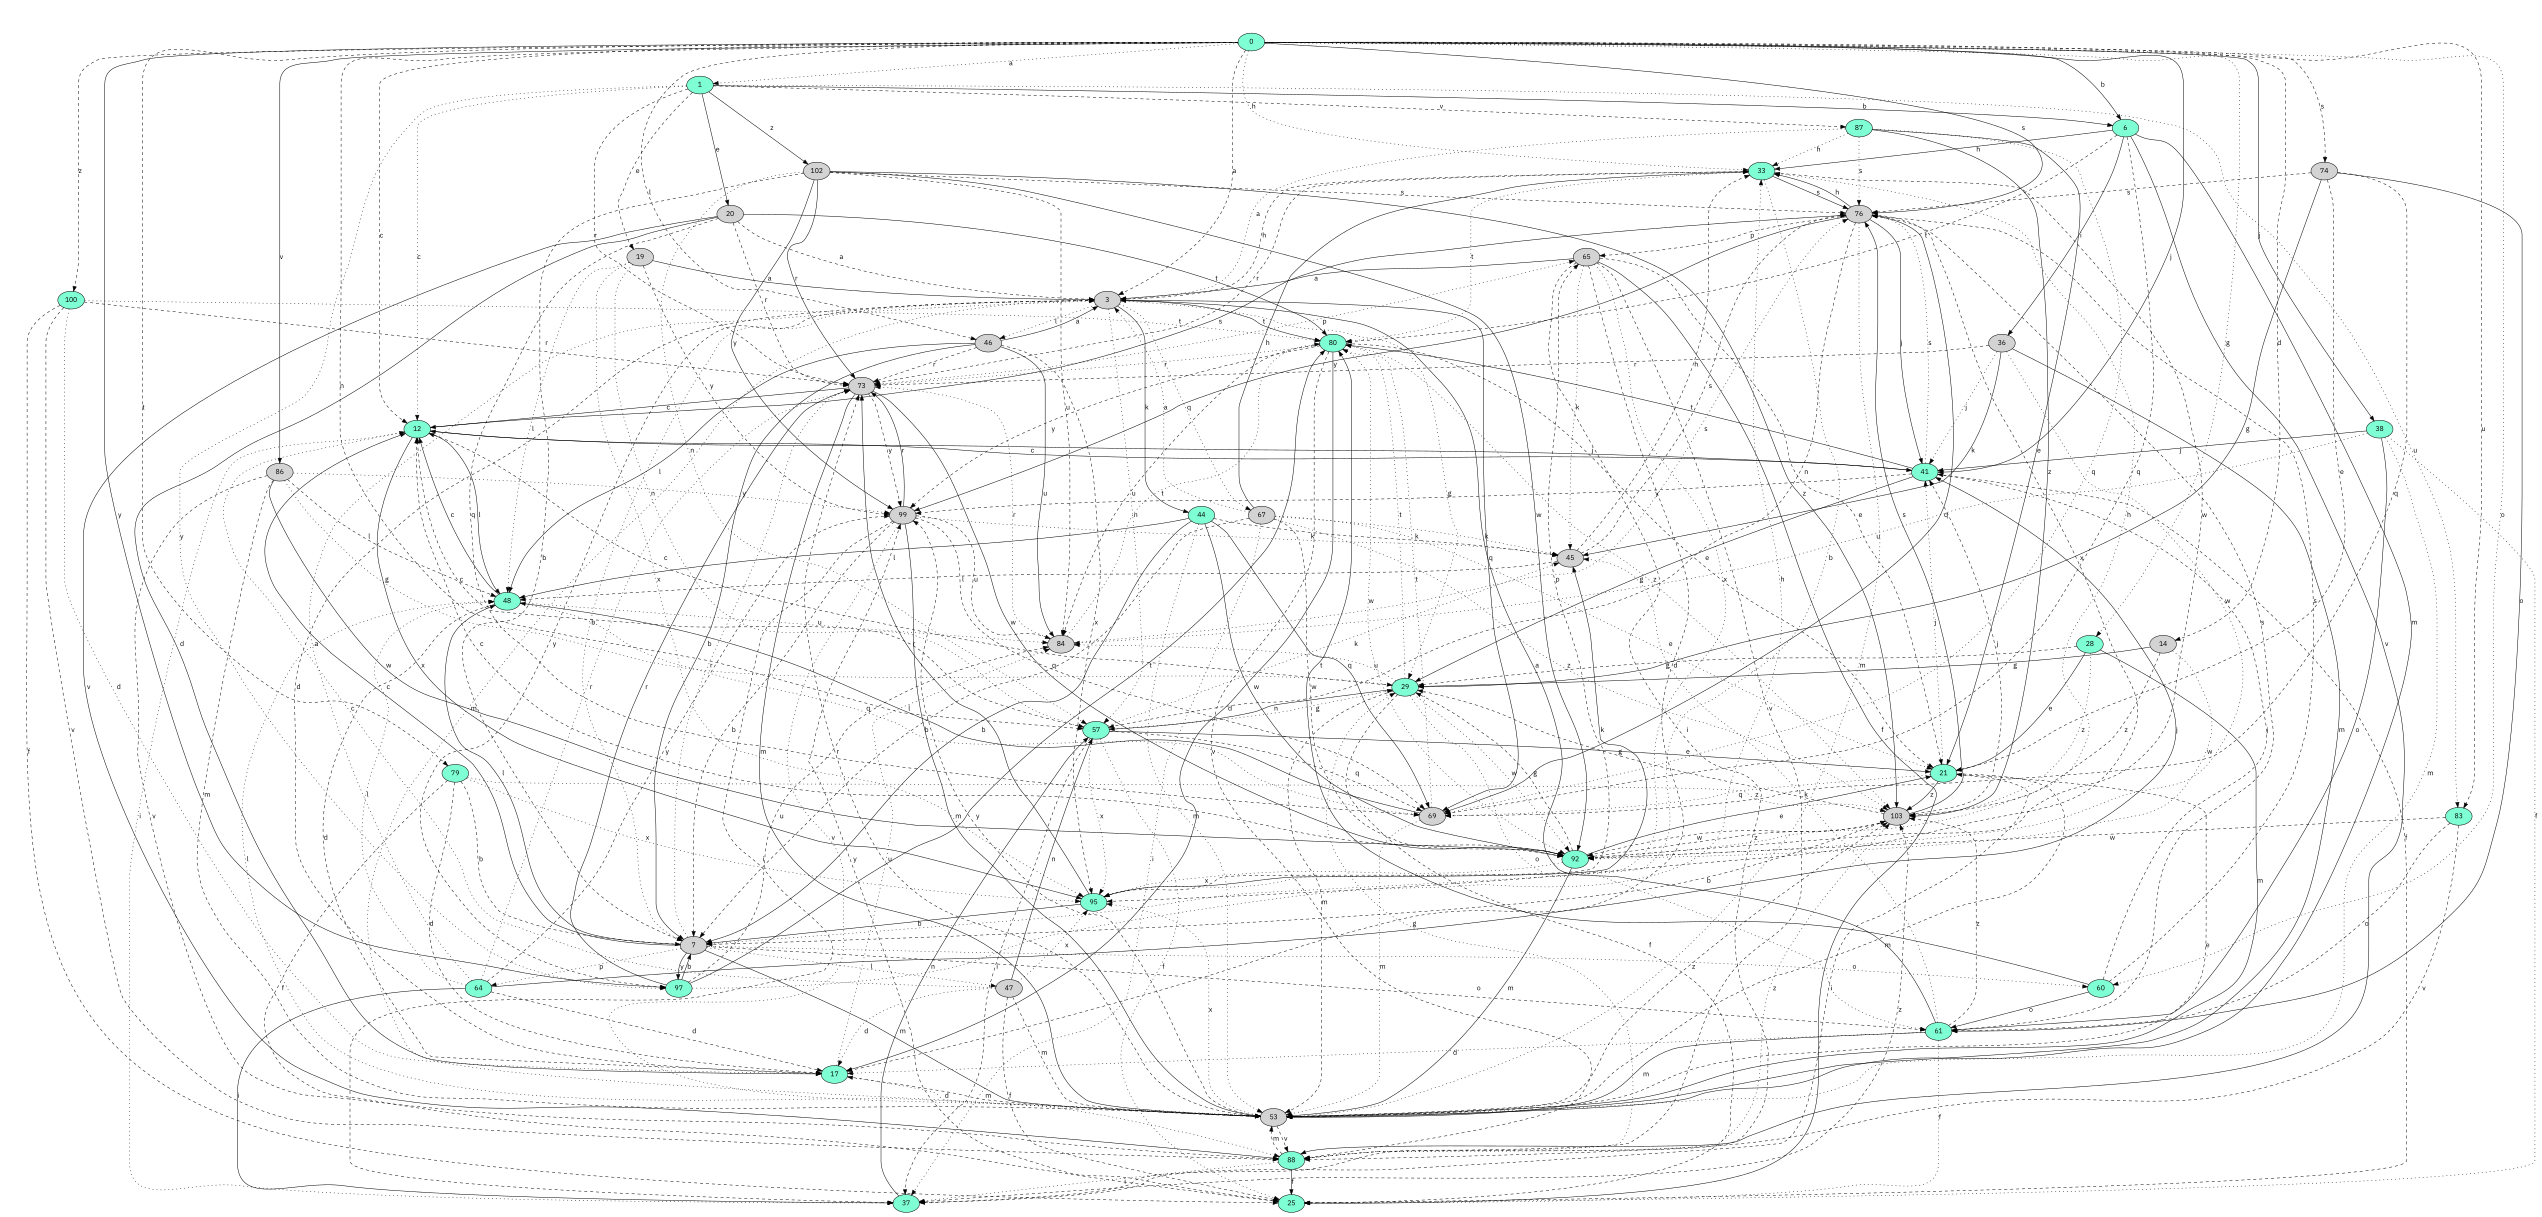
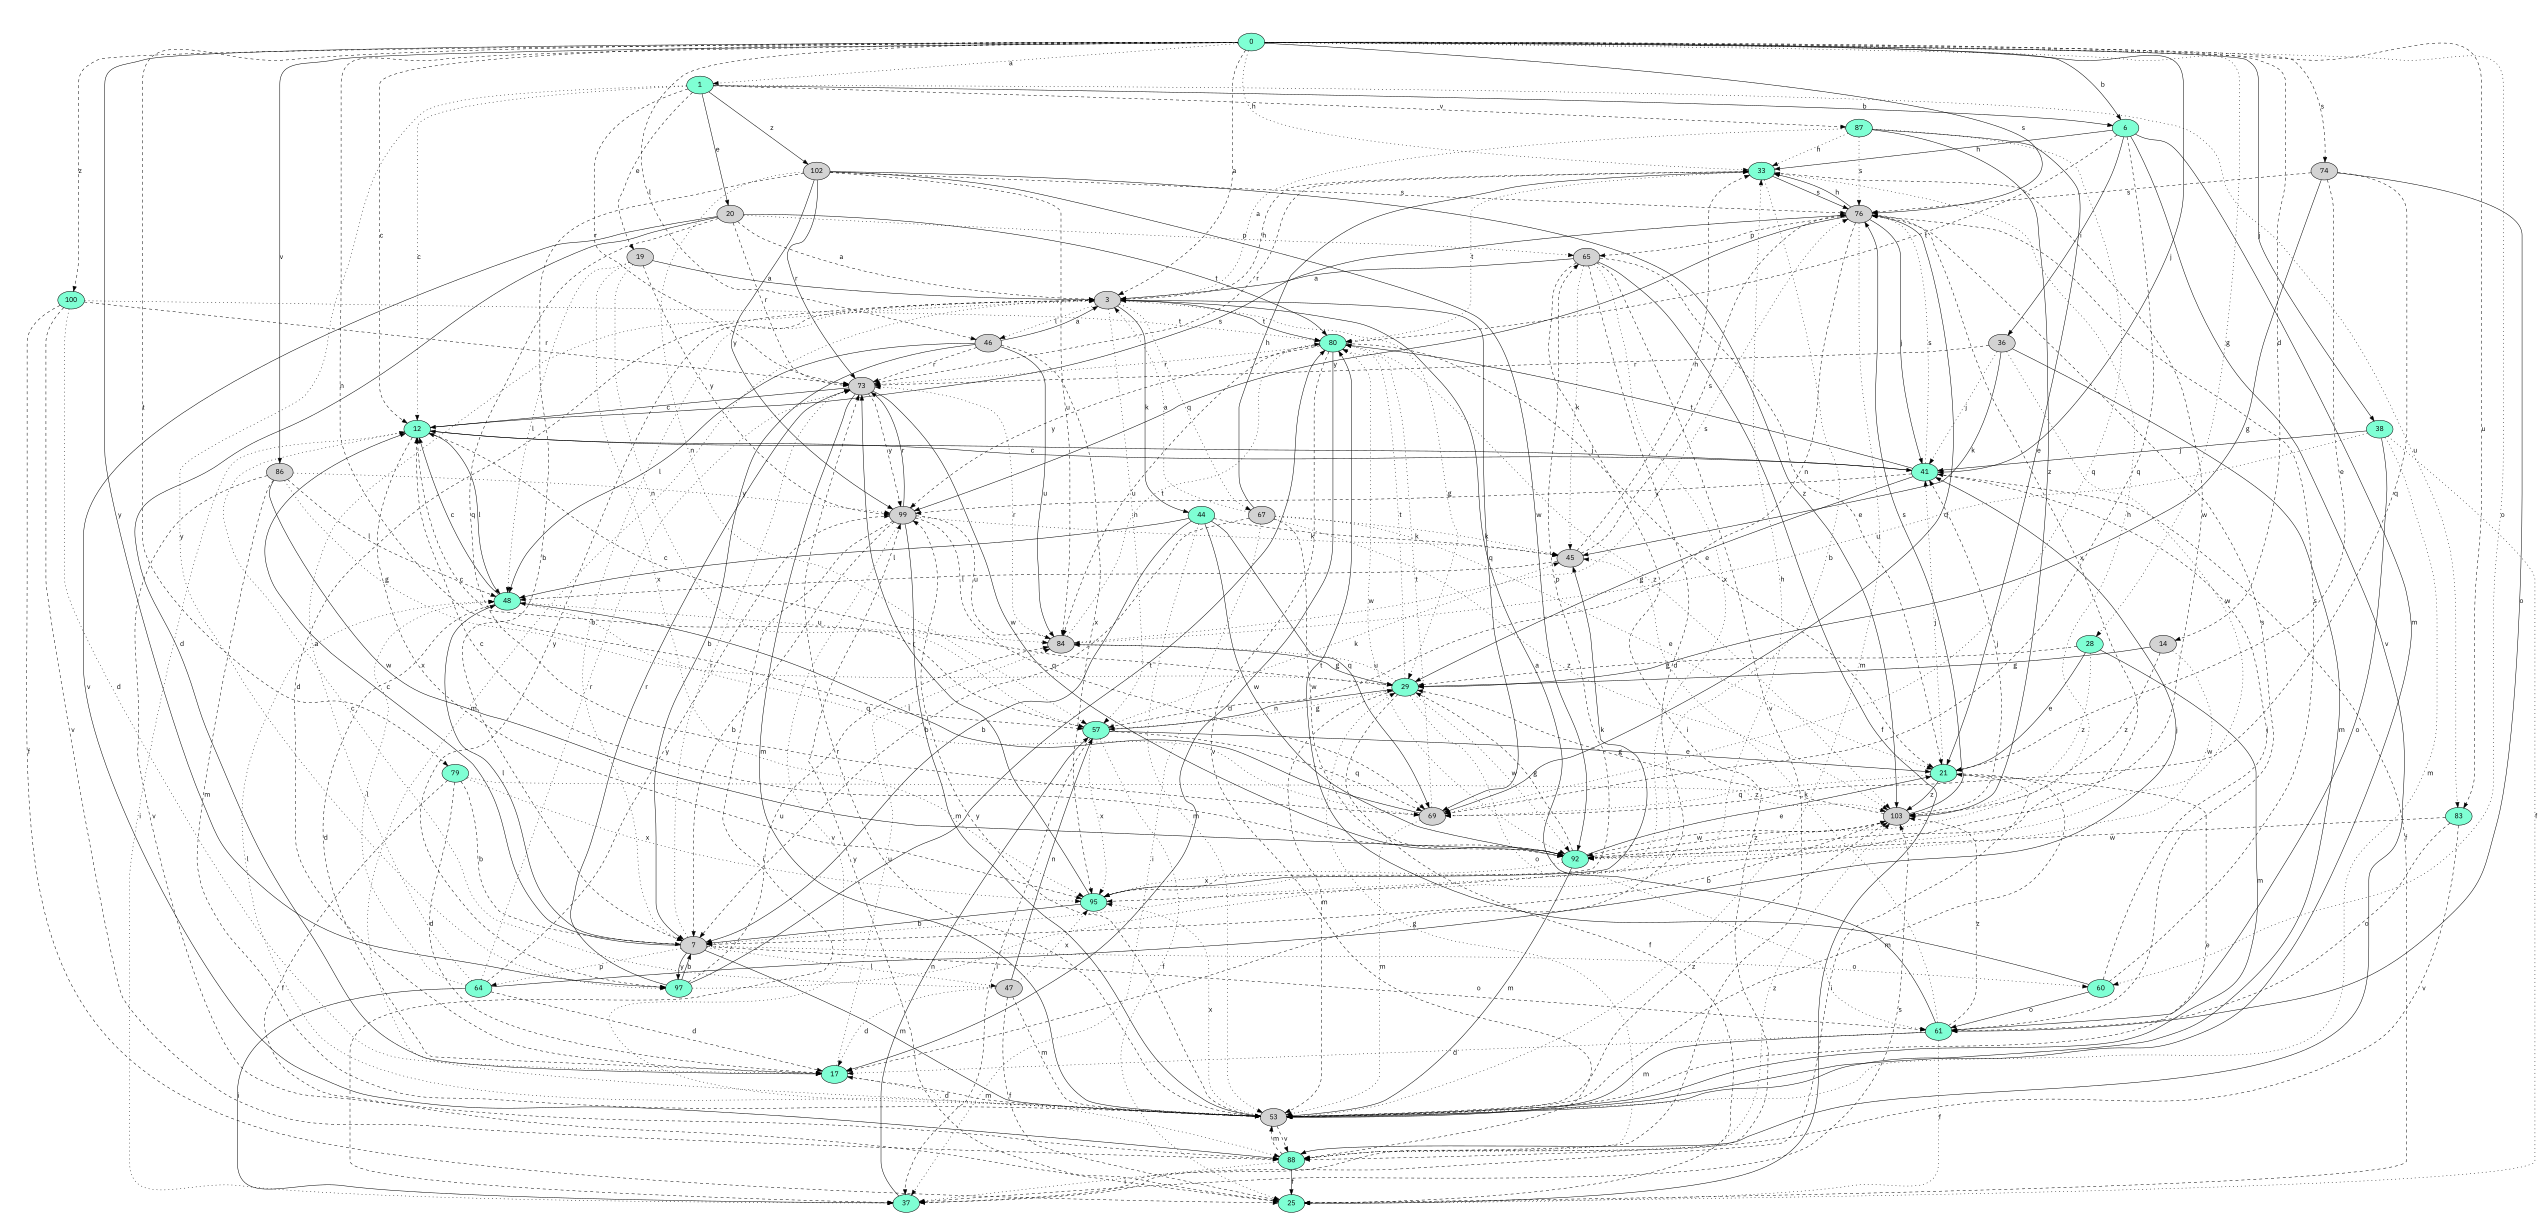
(1225, 338) -> (1156, 235)
none -> (1312, 659)
(594, 772) -> (594, 772)
(1900, 1010) -> (1900, 1010)
